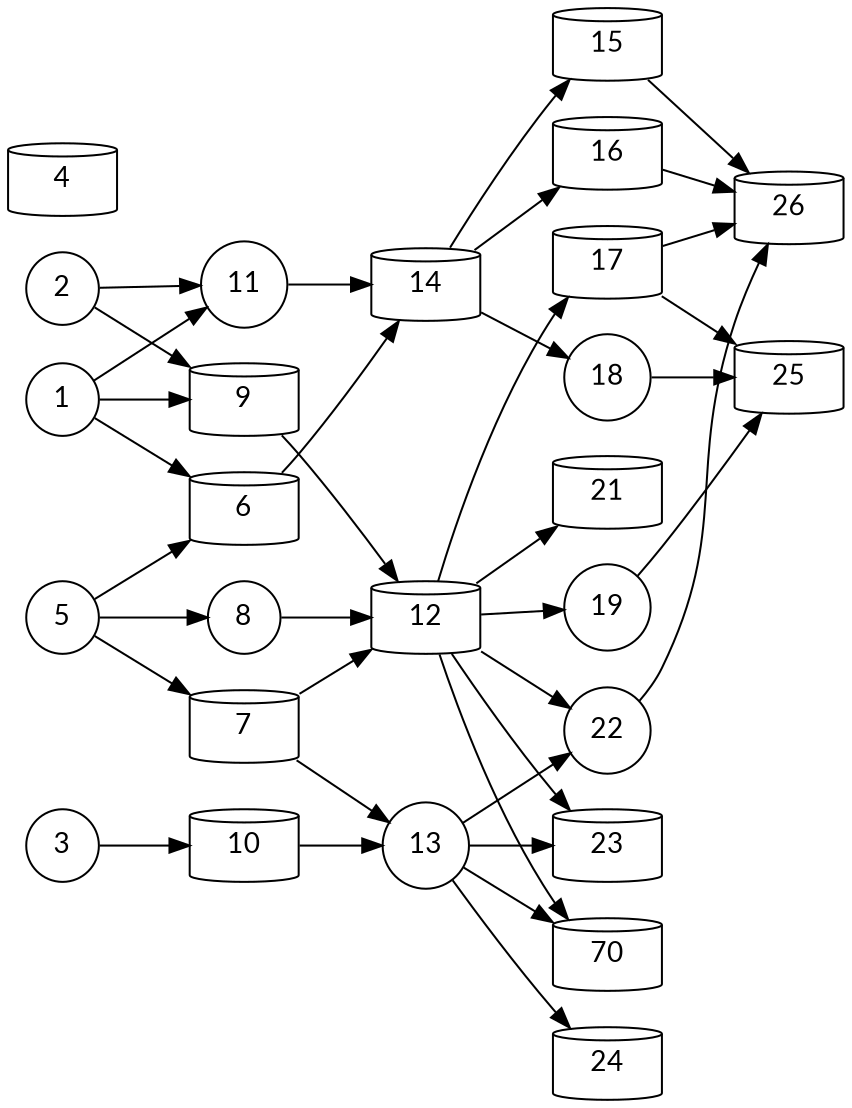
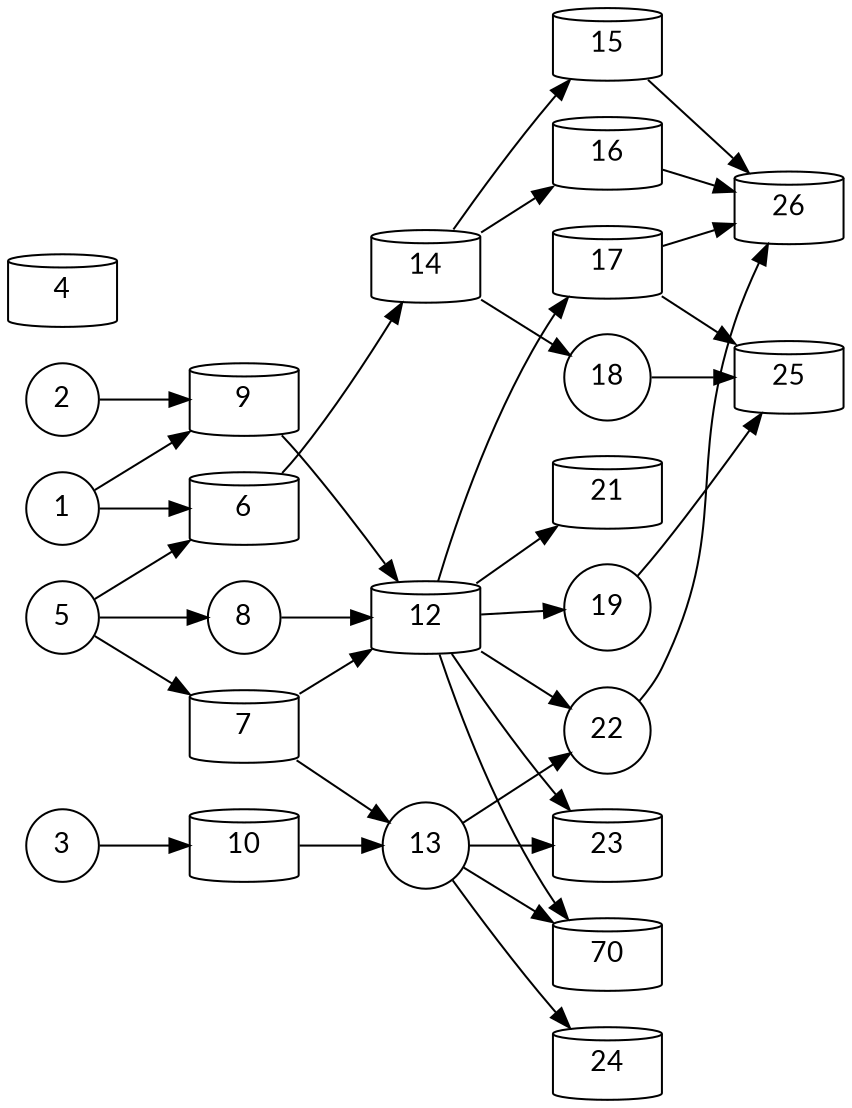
(244, 285) -> none
